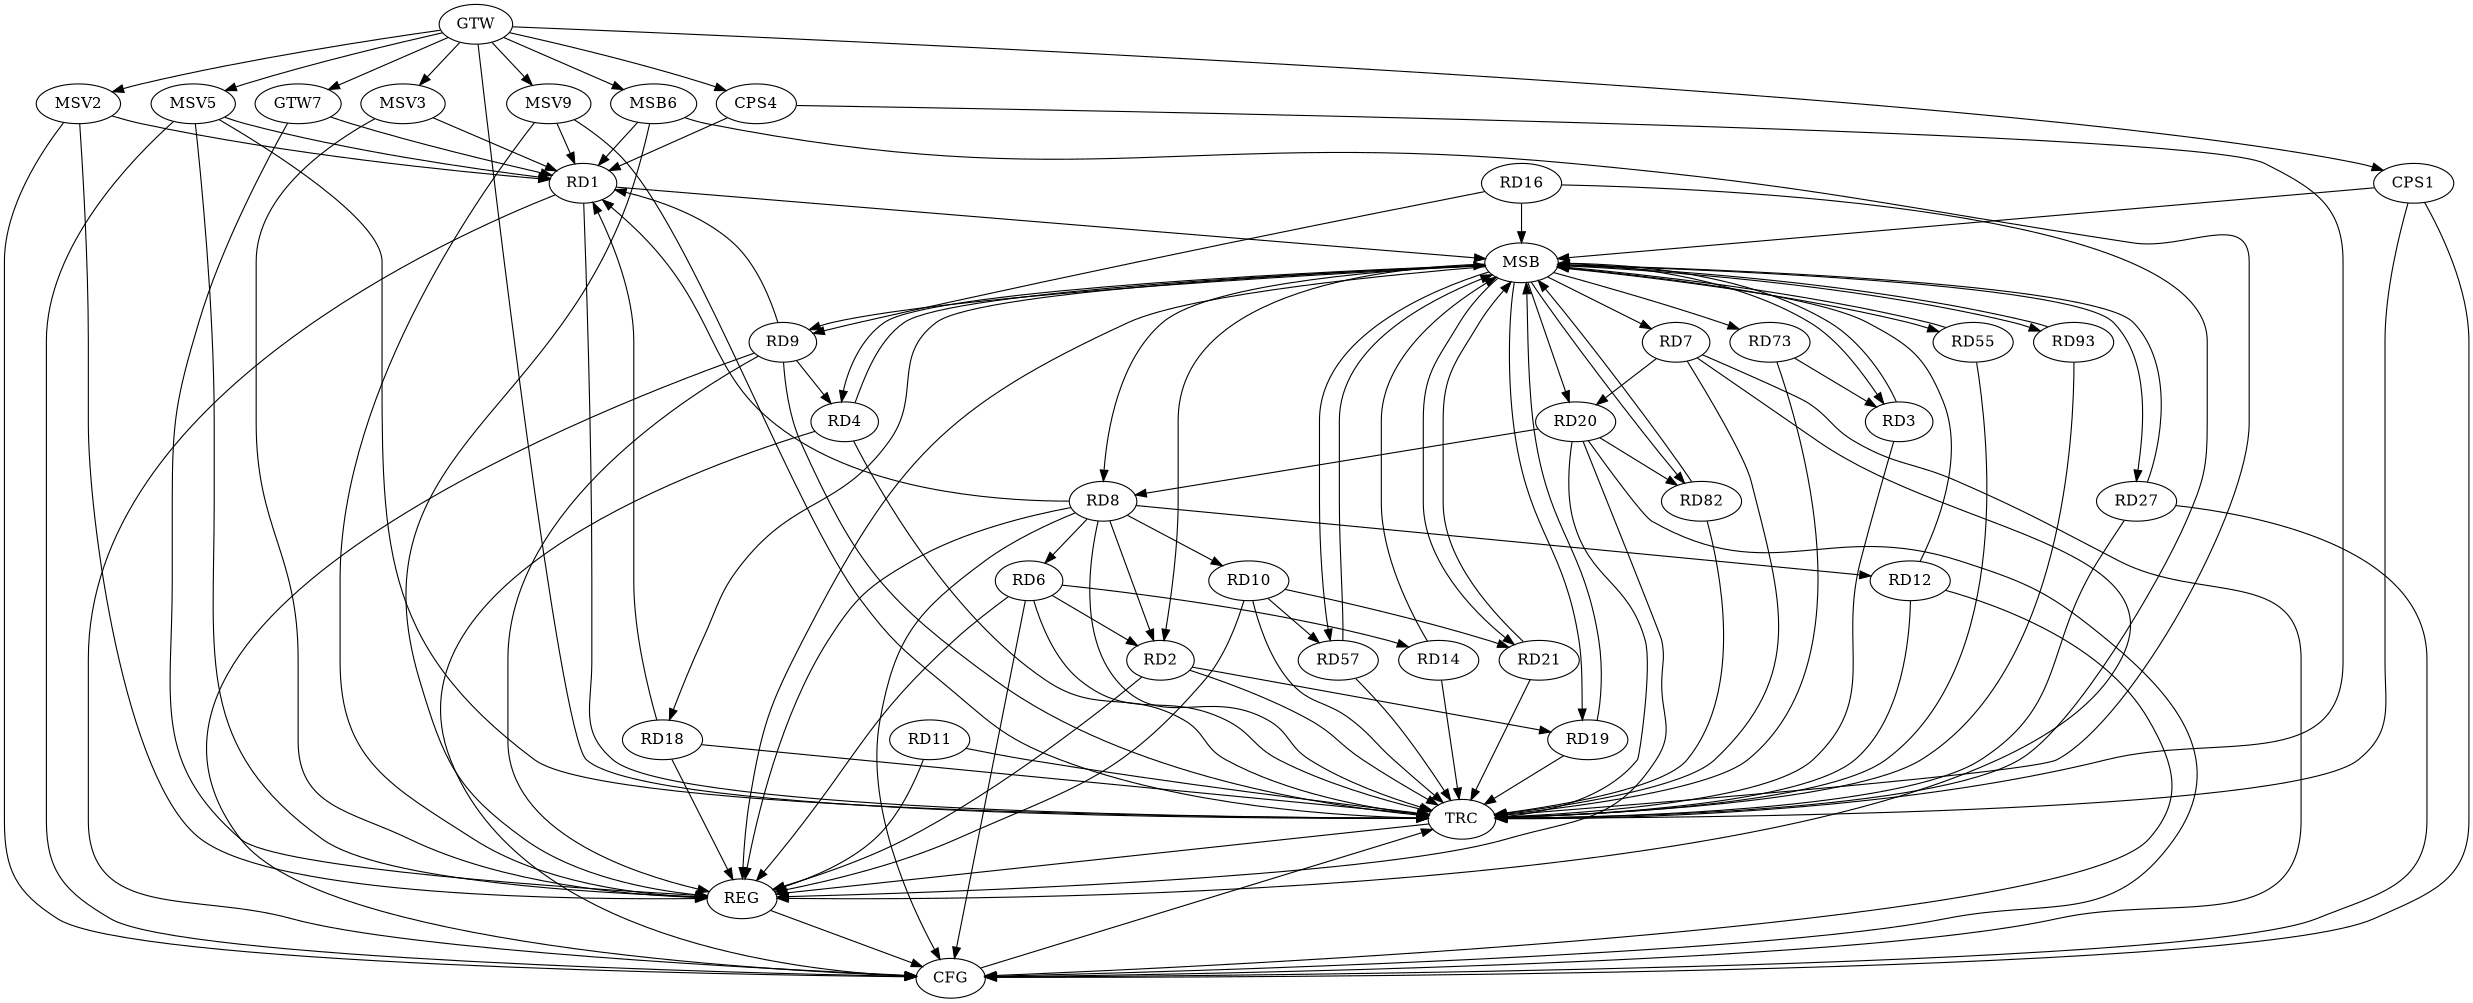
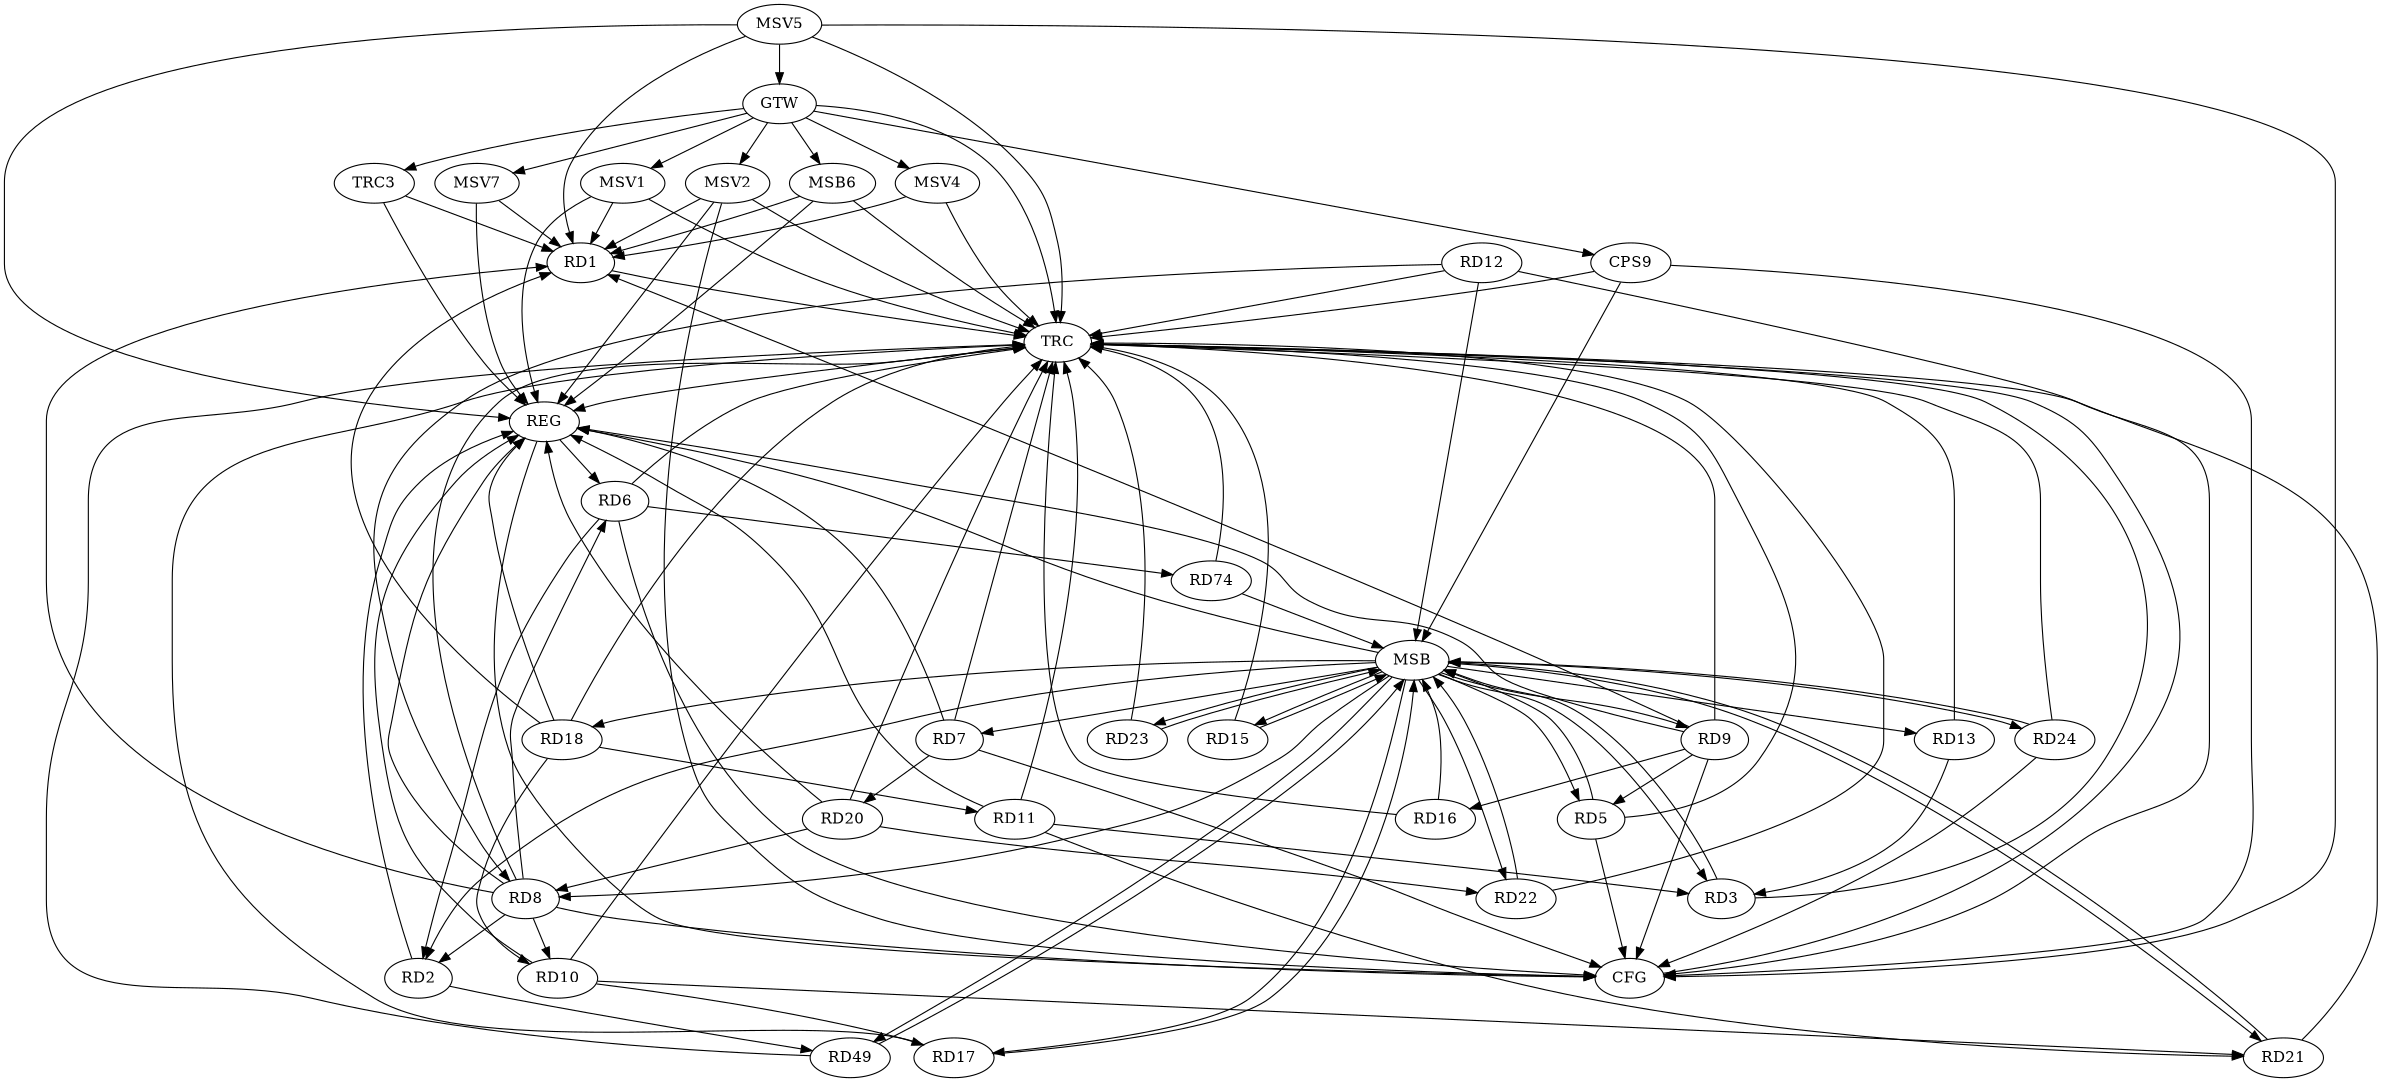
(339, 58) -> (780, 59)
(298, 104) -> (477, 183)
(403, 104) -> (374, 183)
(549, 104) -> (623, 183)
(756, 104) -> (937, 183)
(2414, 183) -> (1631, 263)
(1045, 222) -> none
(1154, 259) -> (1578, 779)
(1547, 337) -> none
(1770, 342) -> (1954, 740)
(1973, 342) -> (1228, 740)
(2074, 342) -> (1127, 740)
(845, 422) -> (1591, 819)
(1702, 501) -> (1516, 899)
(2137, 501) -> (2055, 740)
(1498, 540) -> (681, 329)
(1338, 660) -> (954, 1058)
(1439, 660) -> (1211, 581)
(1315, 723) -> (882, 272)
(870, 732) -> (576, 457)
(1588, 740) -> (850, 1058)
none -> (783, 779)
(89, 826) -> none
none -> (492, 848)
none -> (1381, 859)
(2007, 911) -> none
none -> (1627, 1005)
